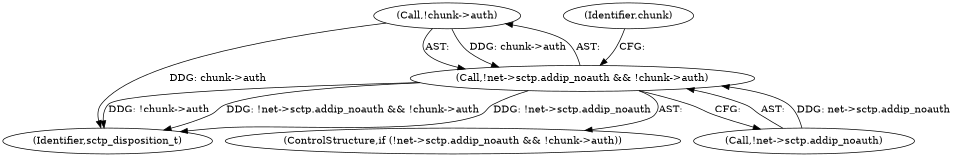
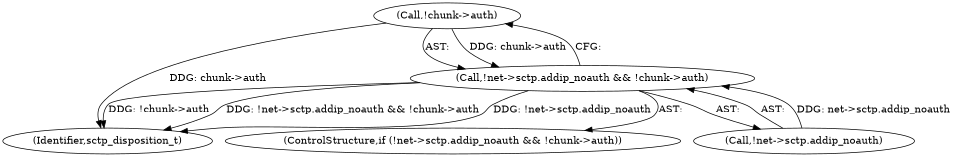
(628, 16) -> none
(590, 47) -> (590, 47)
(730, 110) -> (730, 110)
